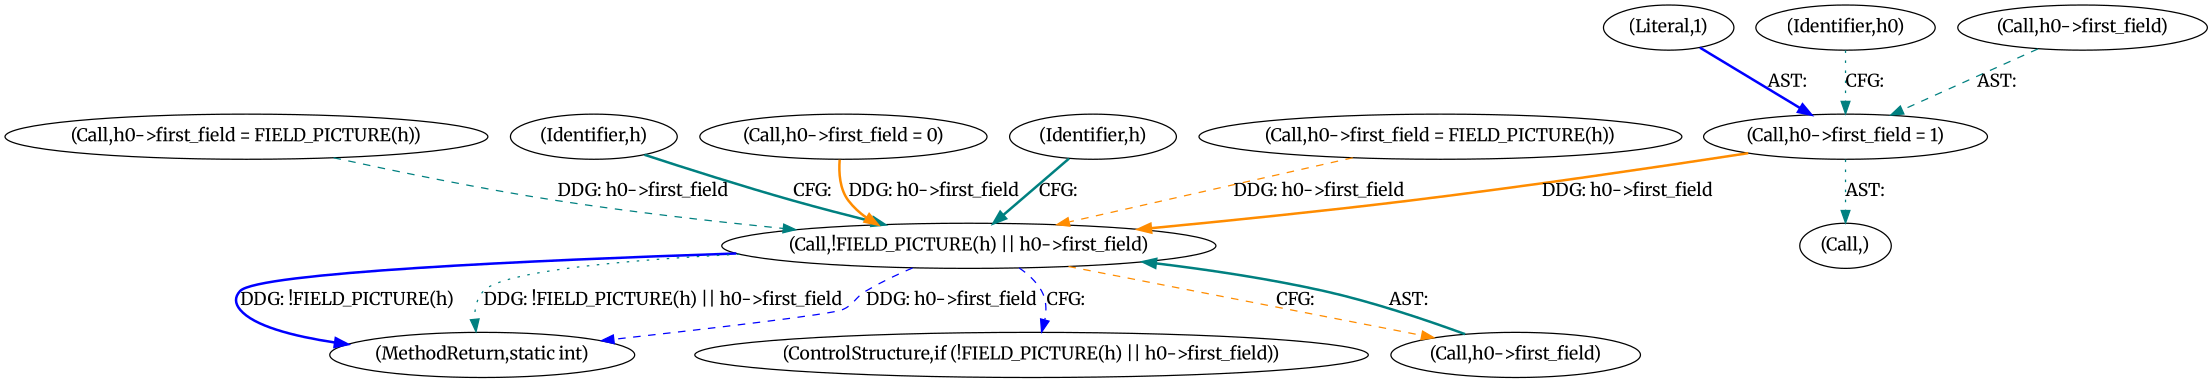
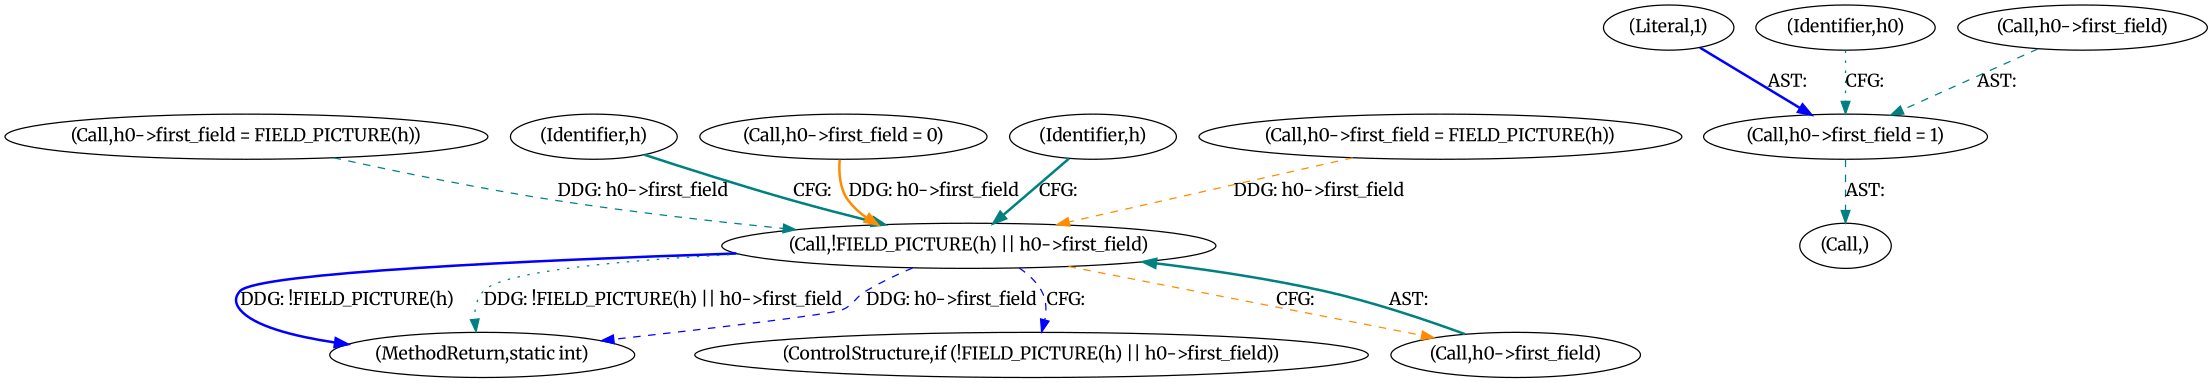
(1846, 185) -> (1846, 185)
(1450, 196) -> none
